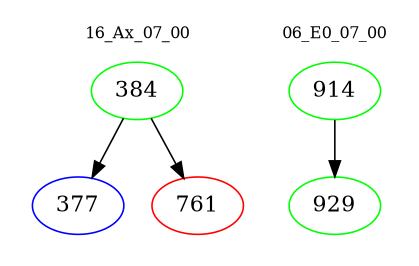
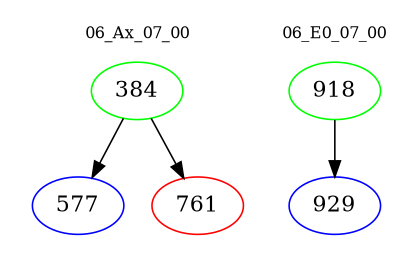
(138, 34) -> (138, 34)
(335, 91) -> (335, 91)
(78, 206) -> (78, 206)
(335, 206) -> (335, 206)
